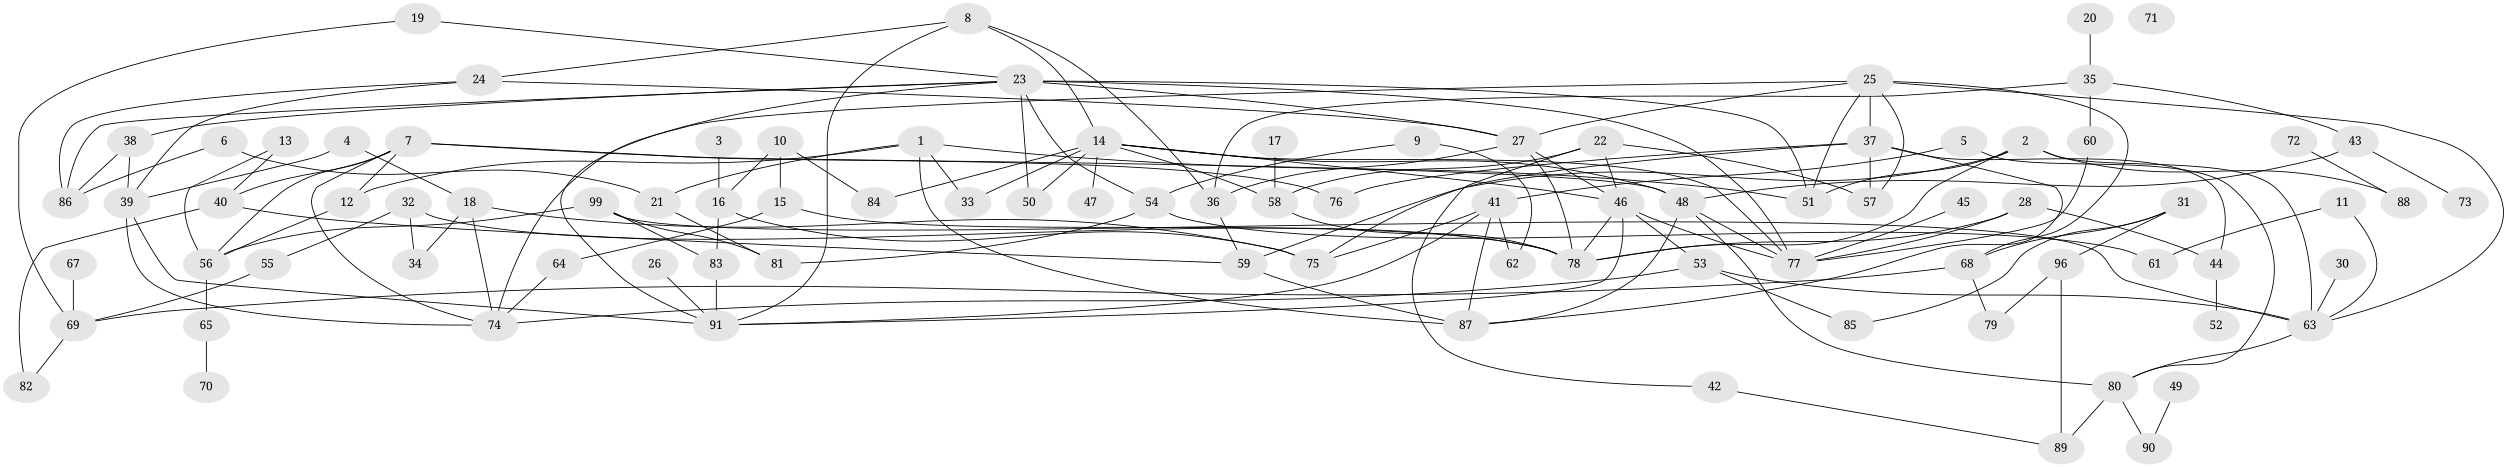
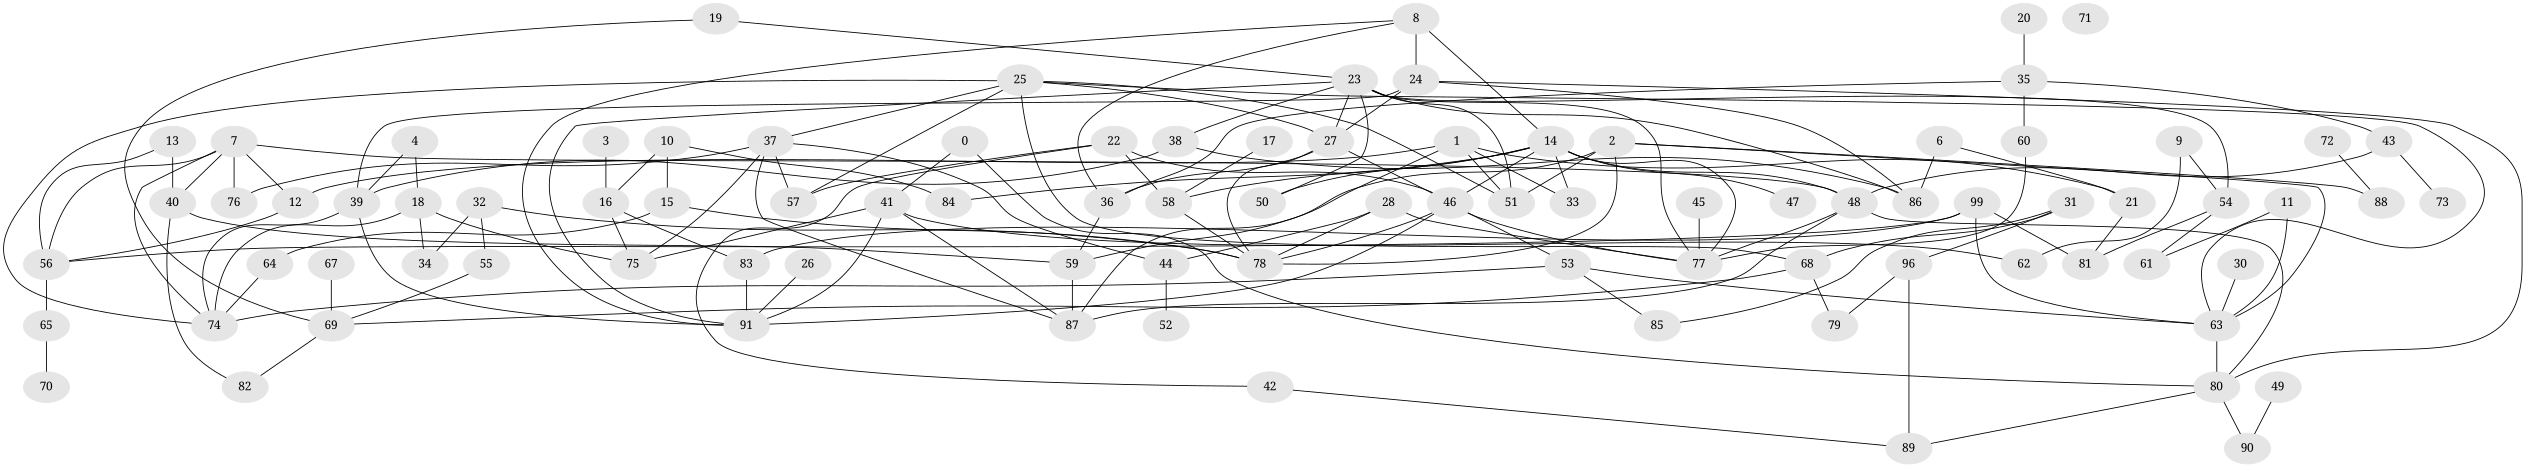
none -> (2432, 123)
(1964, 142) -> (965, 142)
